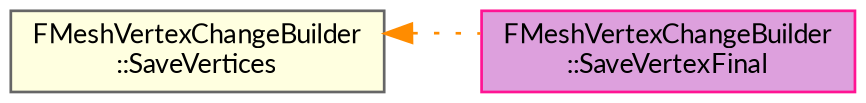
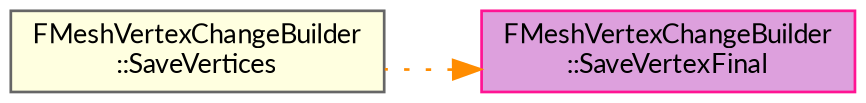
(446, 33) -> (419, 70)
